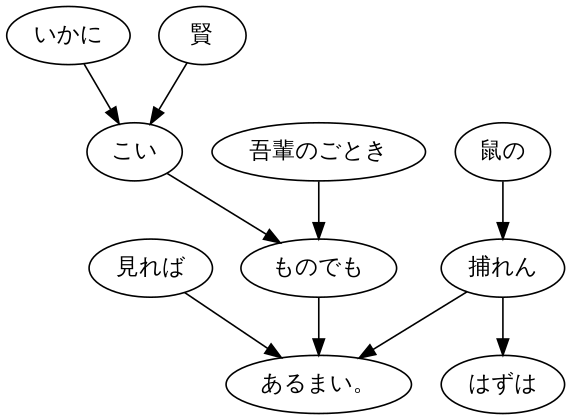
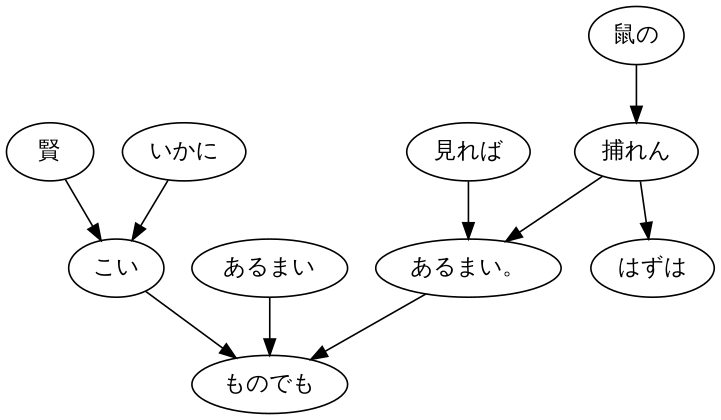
(319, 152) -> (270, 268)
(319, 318) -> (375, 323)
